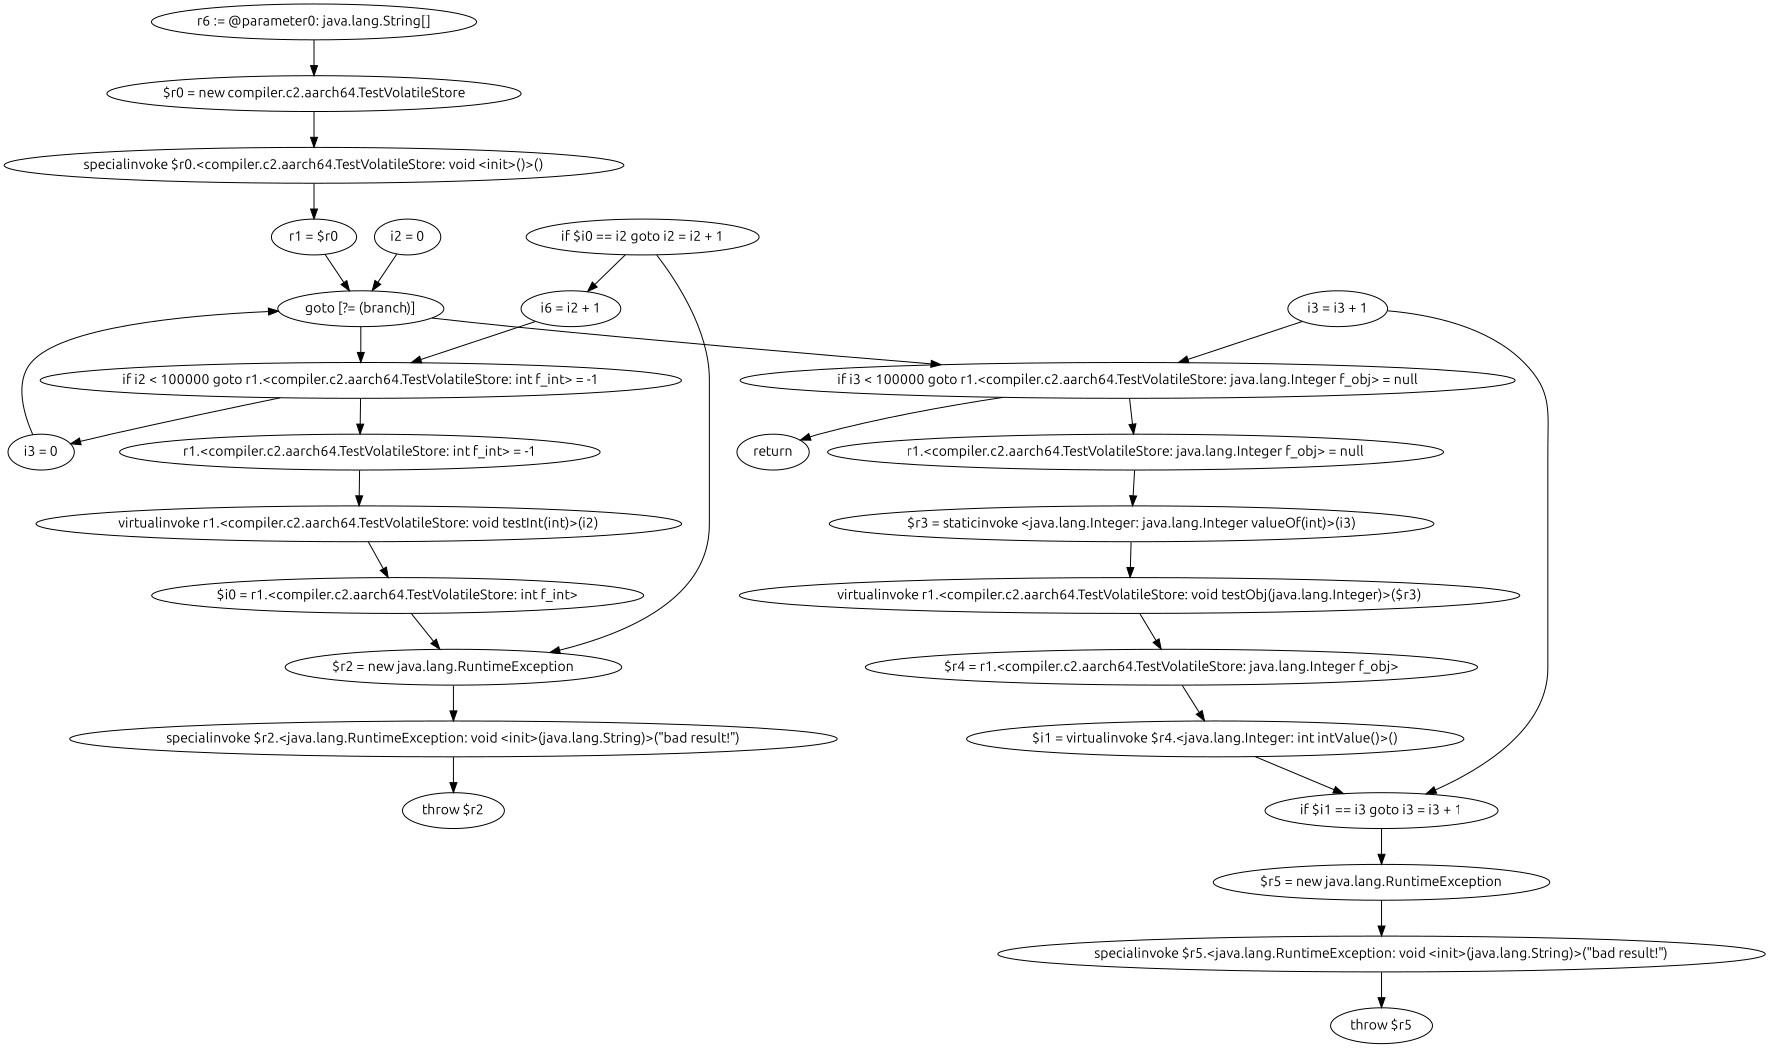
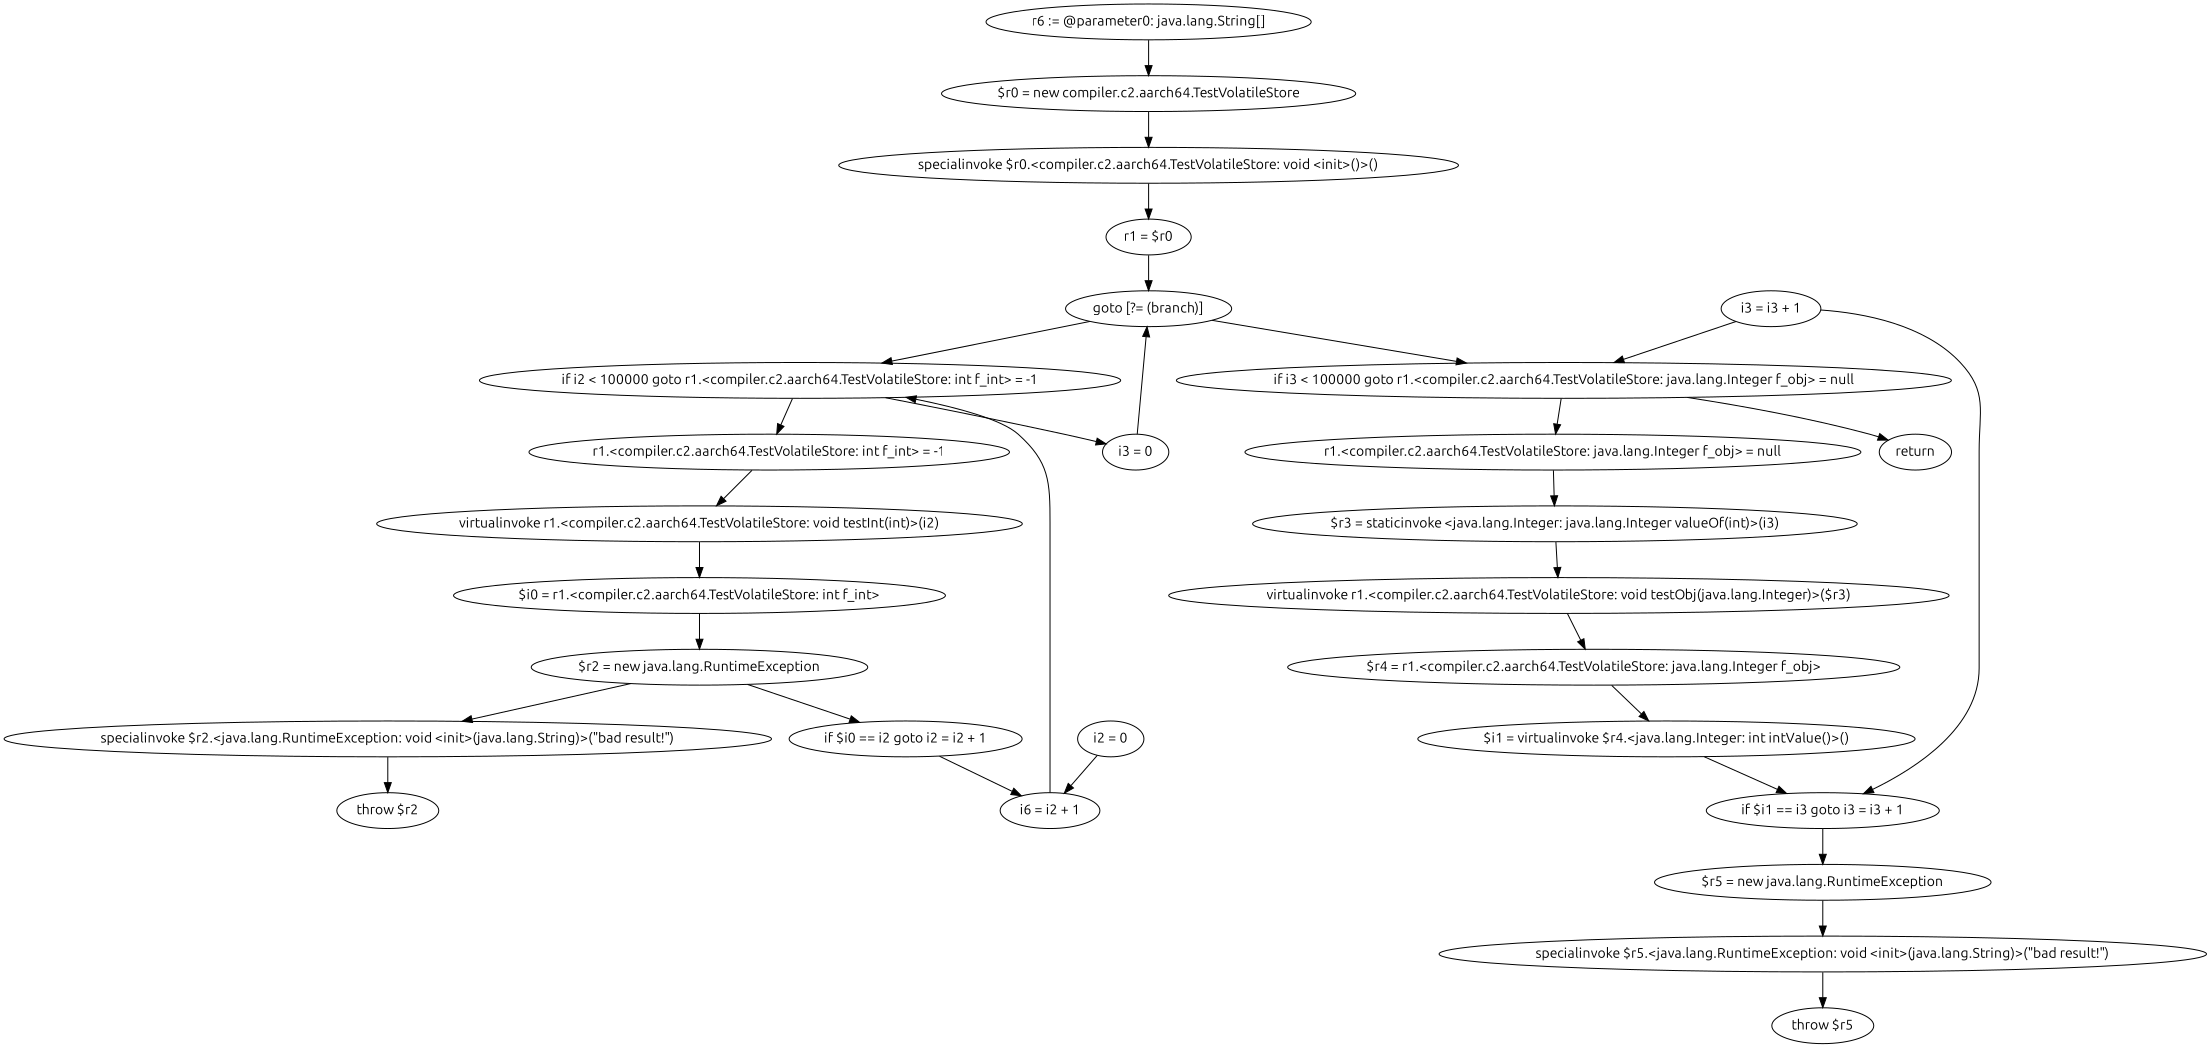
(387, 268) -> (1084, 770)
(709, 489) -> (799, 702)
